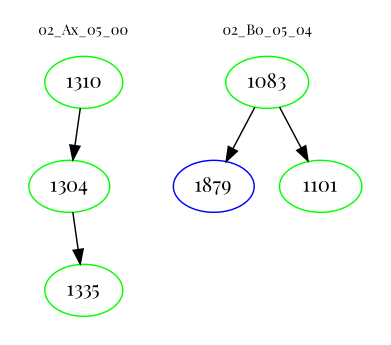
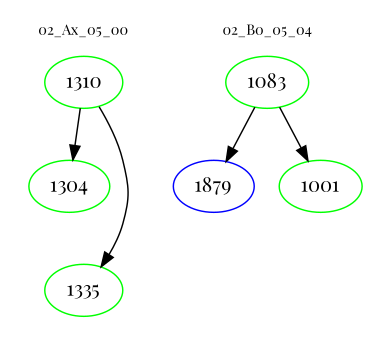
(321, 186) -> (321, 186)
(75, 231) -> (127, 180)
